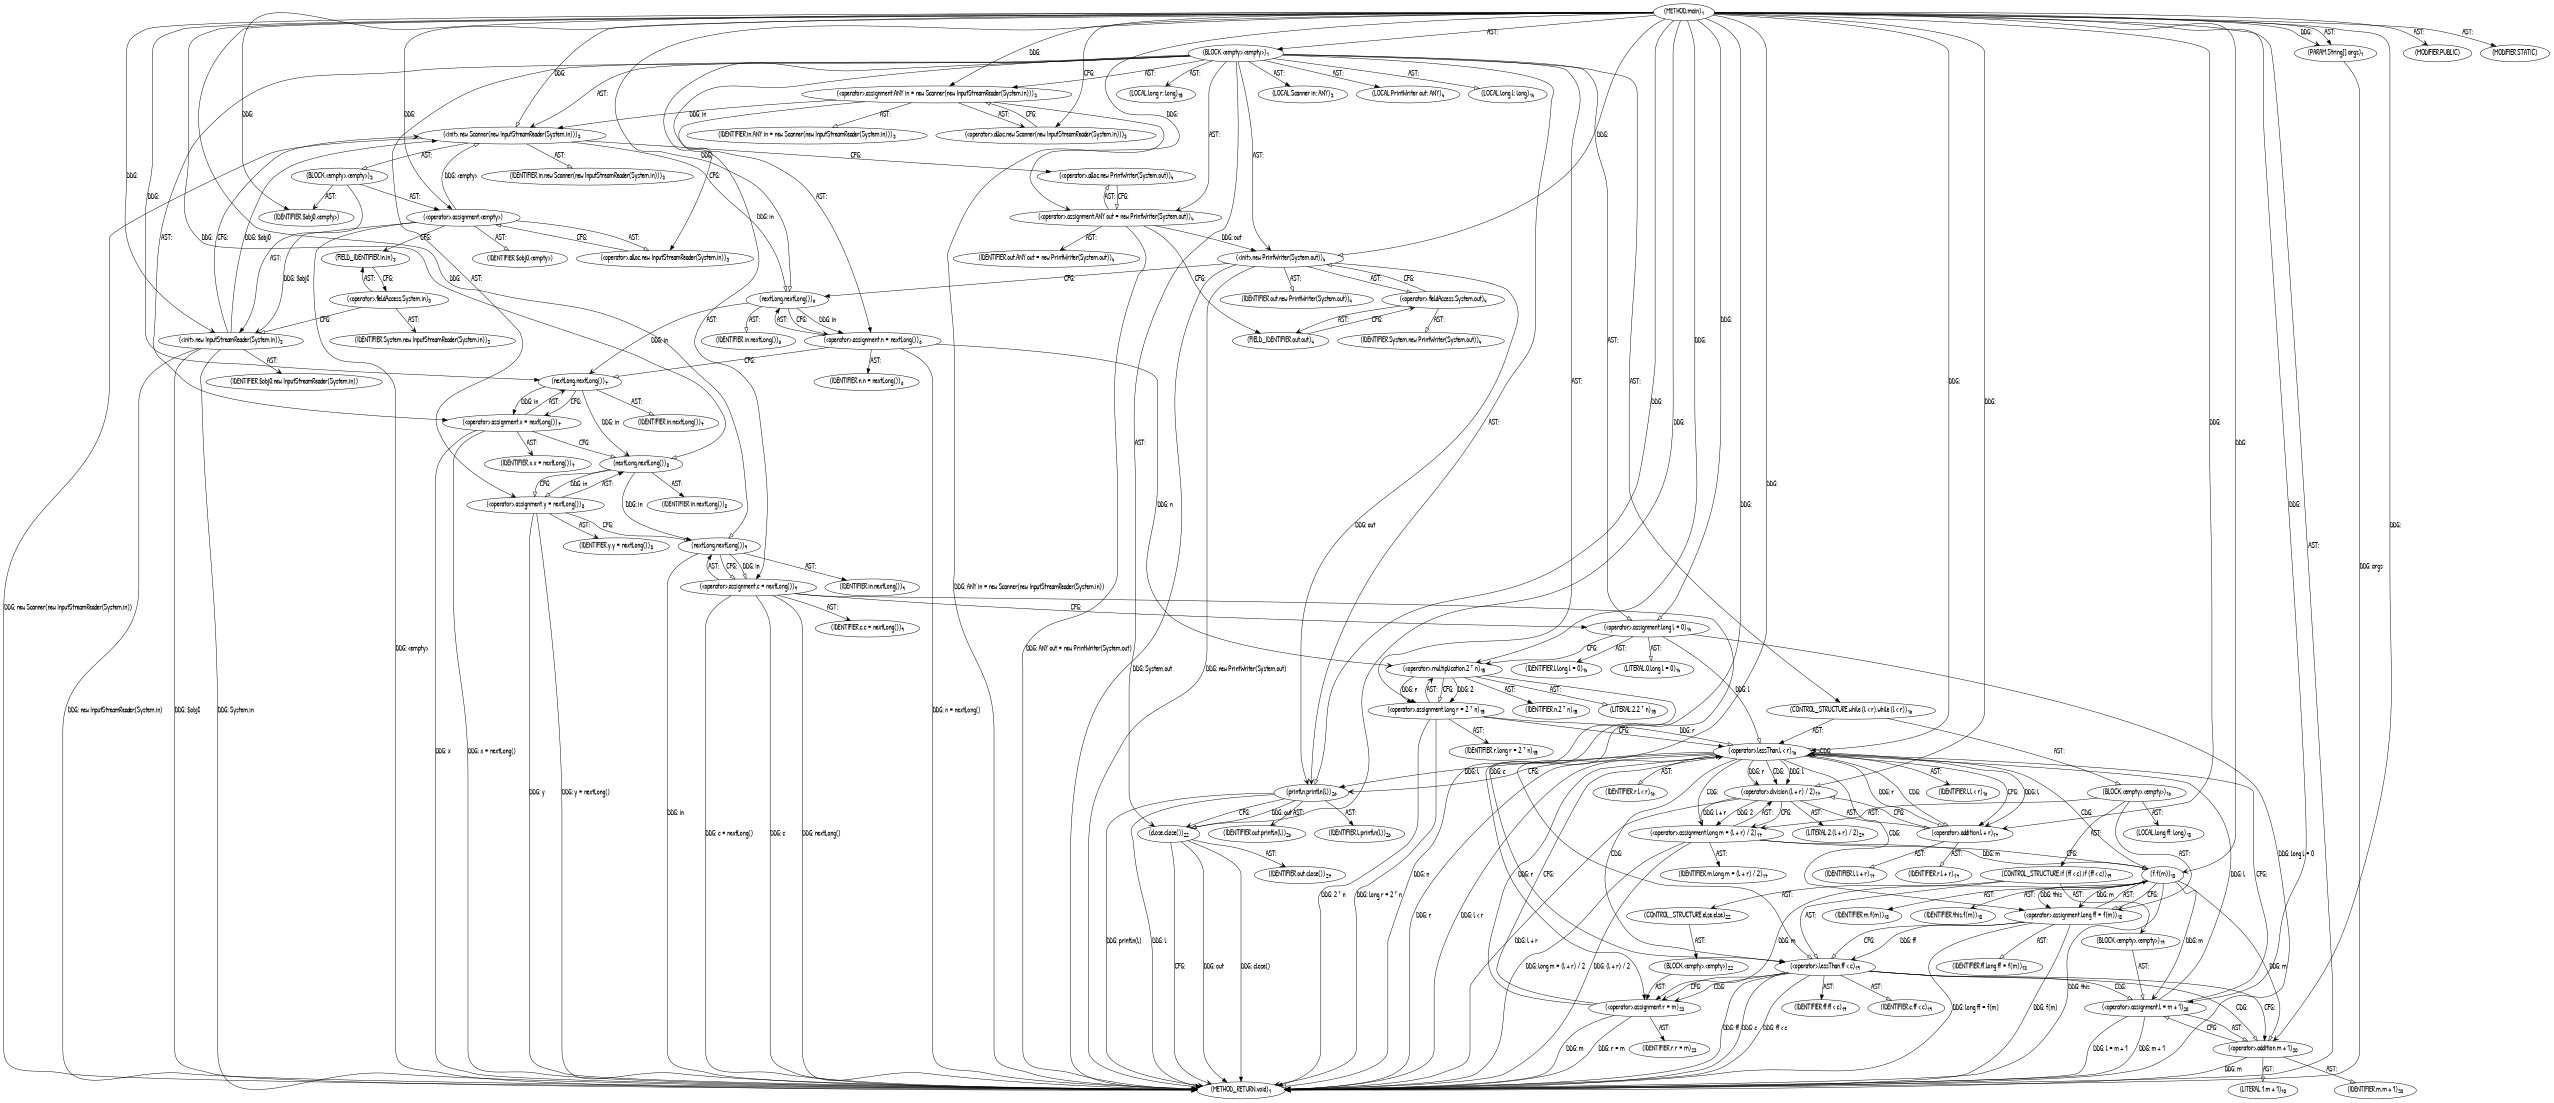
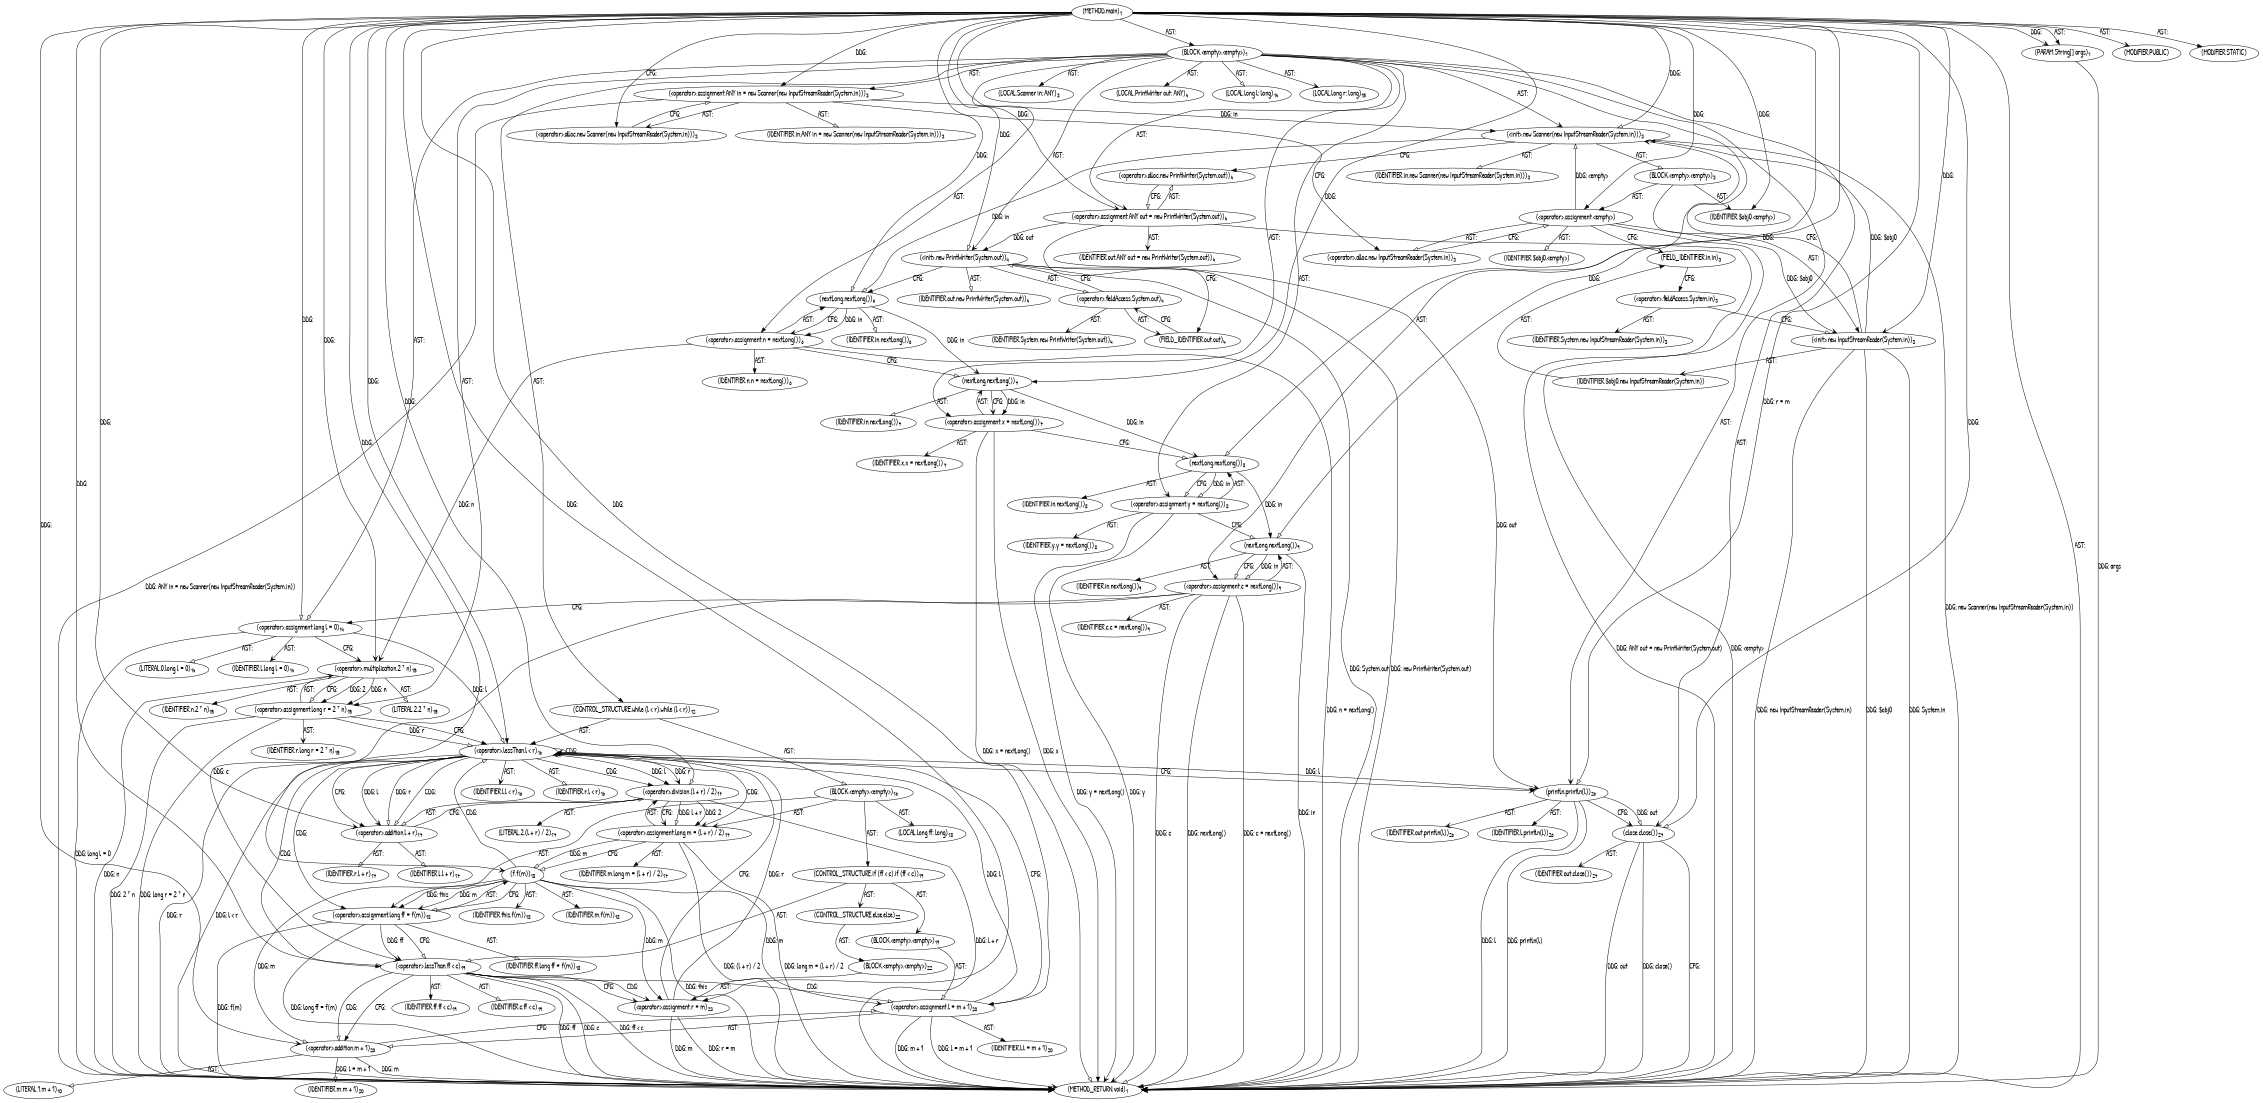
(364, 283) -> (1535, 309)
(1433, 318) -> (1088, 319)
(1658, 403) -> (1777, 403)
(1910, 710) -> (693, 710)
(2011, 771) -> (466, 818)
(1186, 833) -> (1661, 833)
(1862, 833) -> (554, 833)
none -> (1022, 1049)
(1669, 1049) -> none
(2333, 1070) -> (354, 1070)
